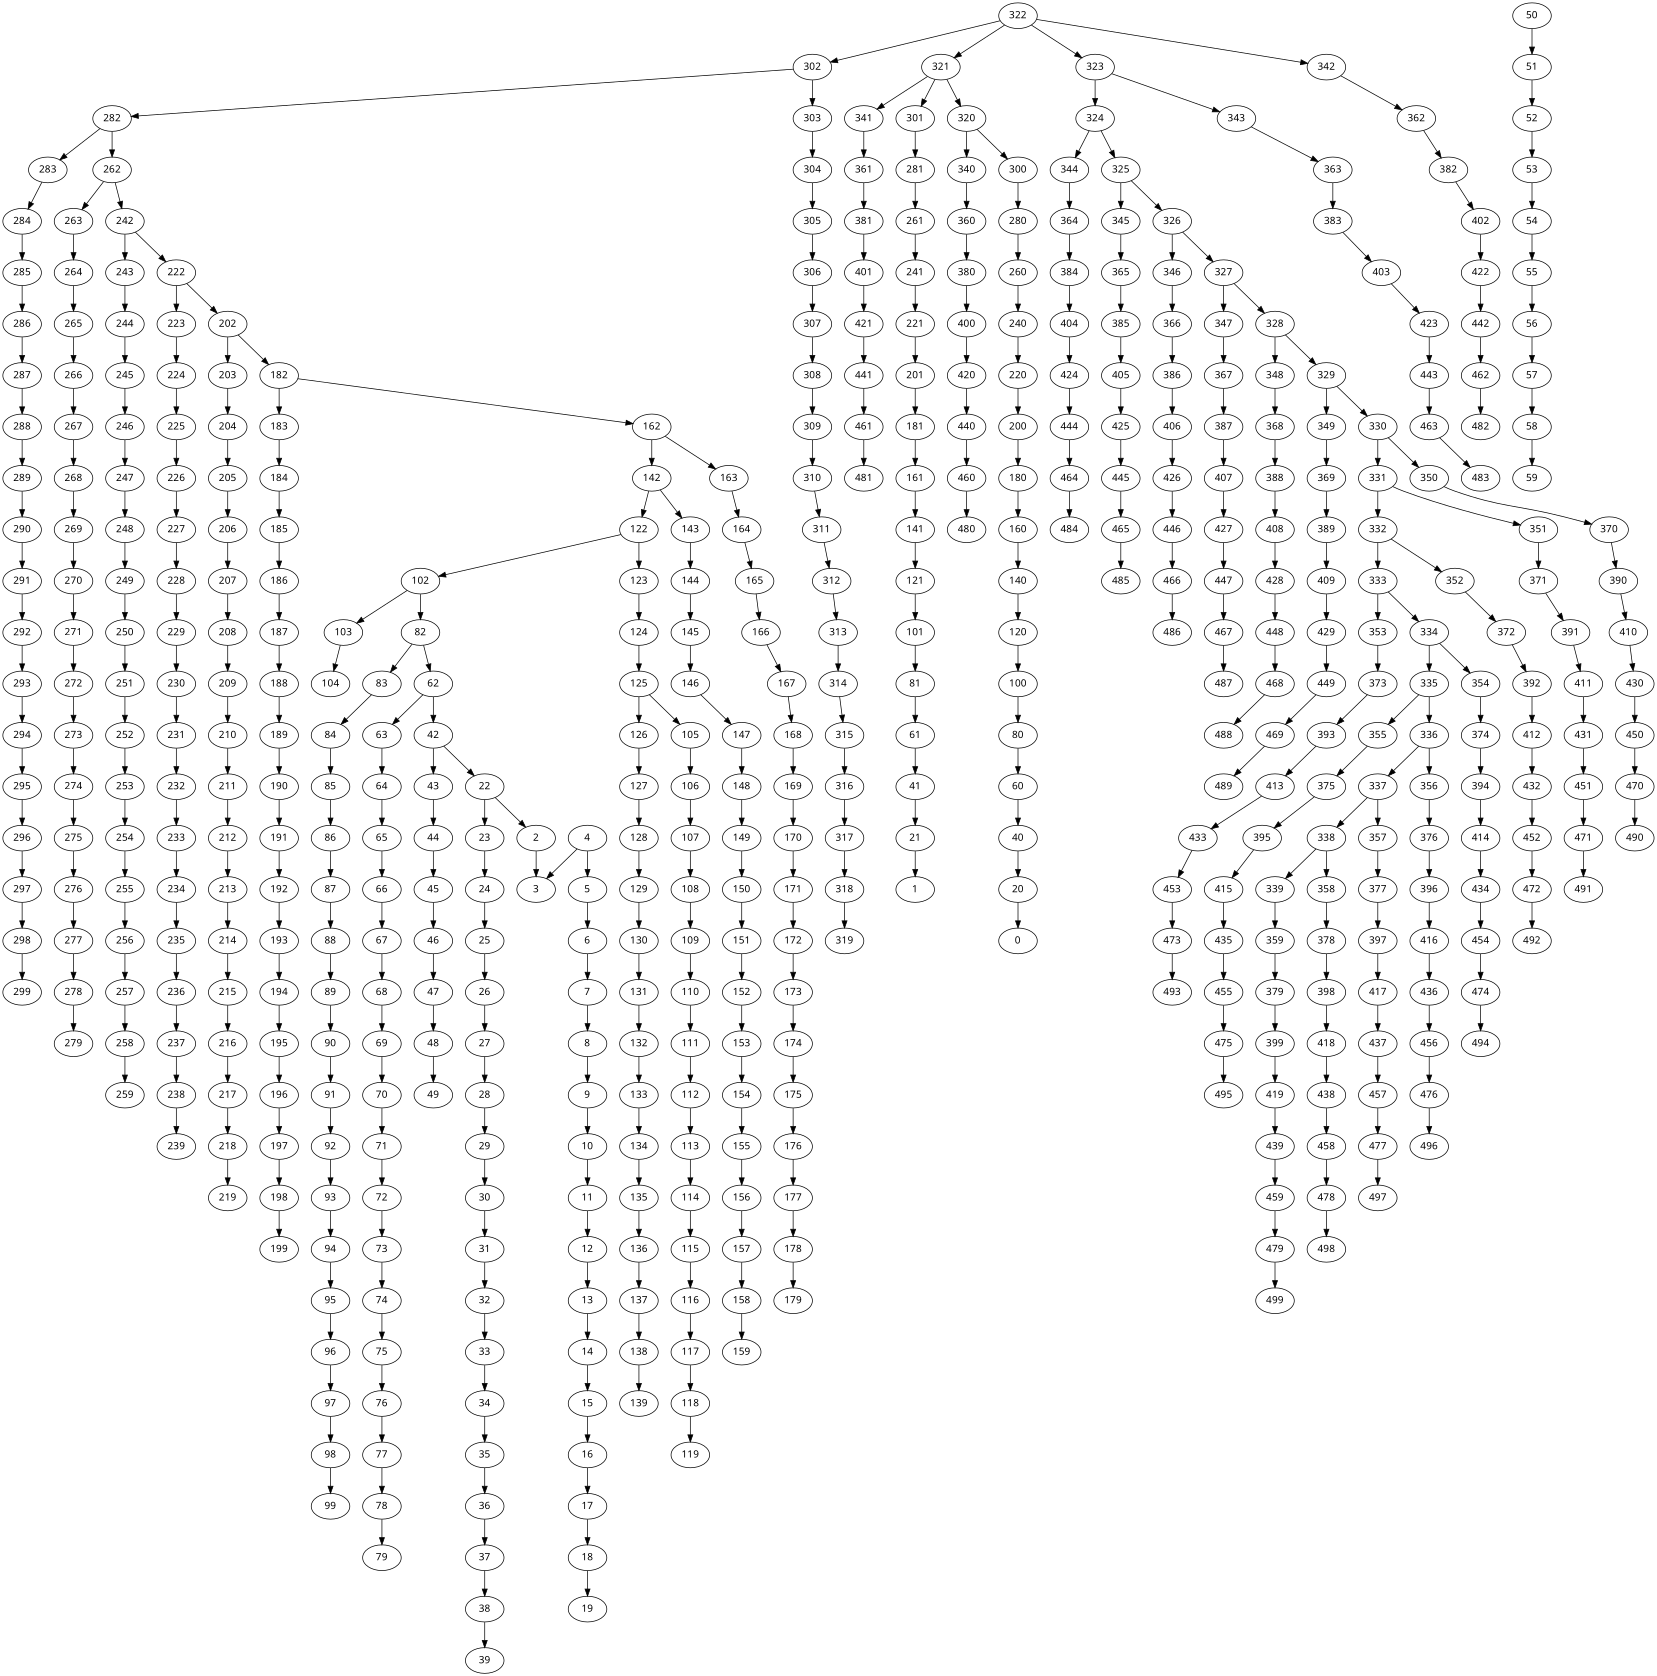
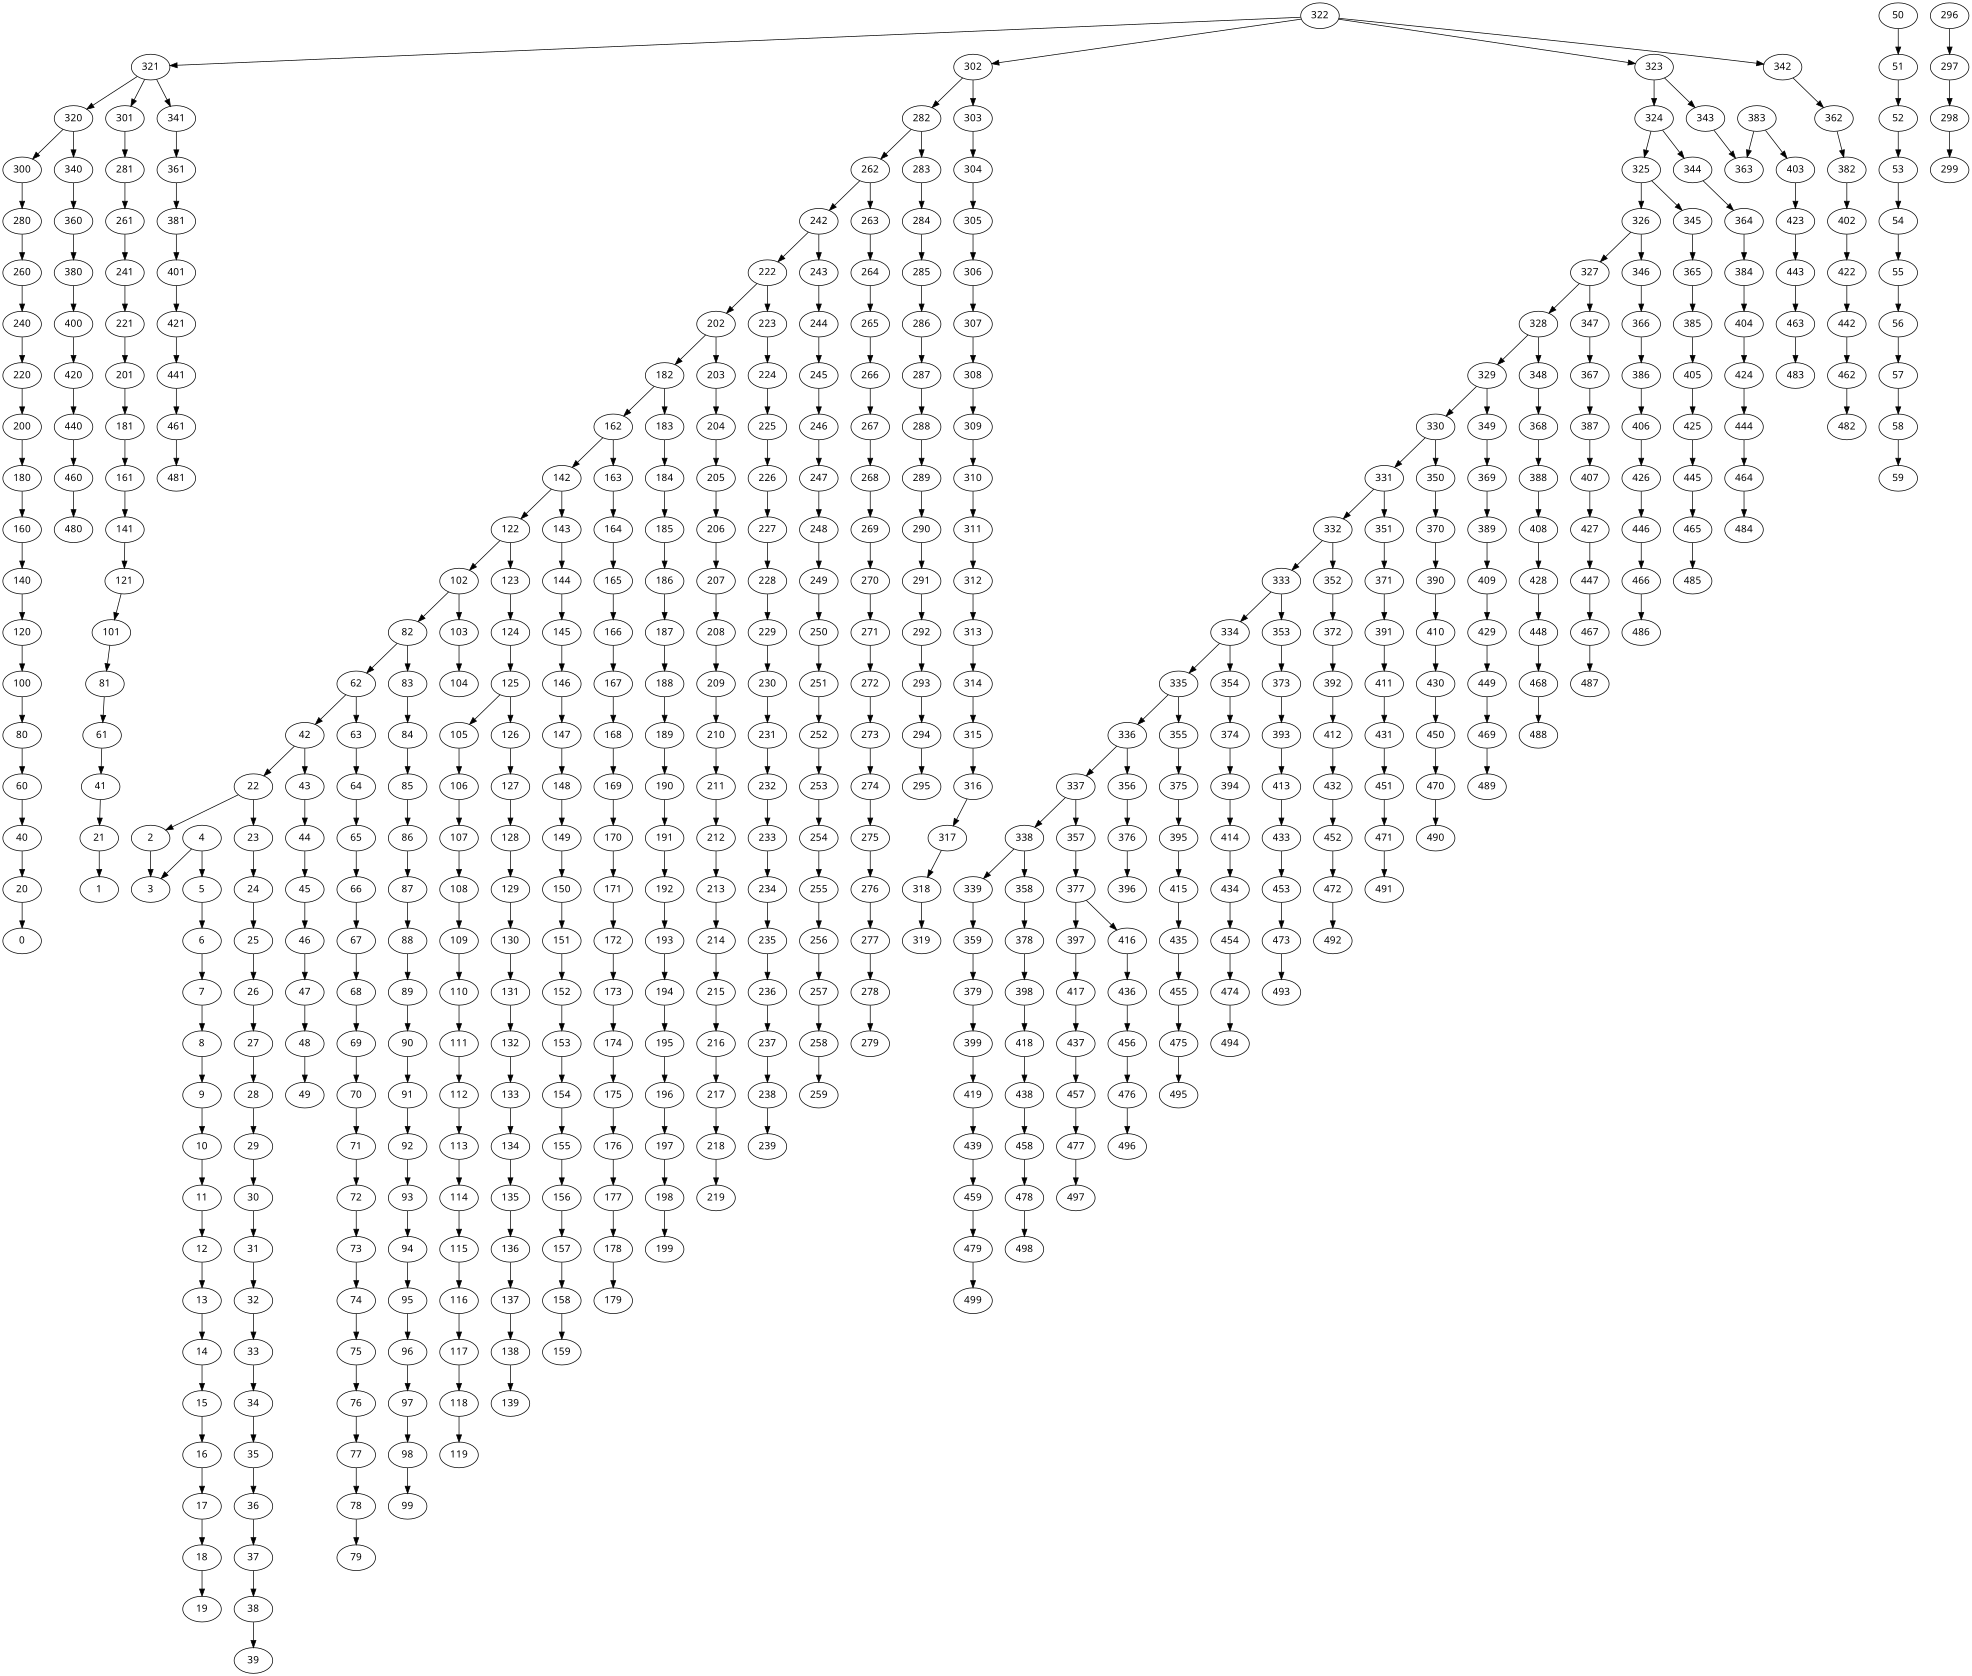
(1333, 192) -> (1751, 141)
(22, 809) -> none
(1429, 912) -> (1099, 913)
